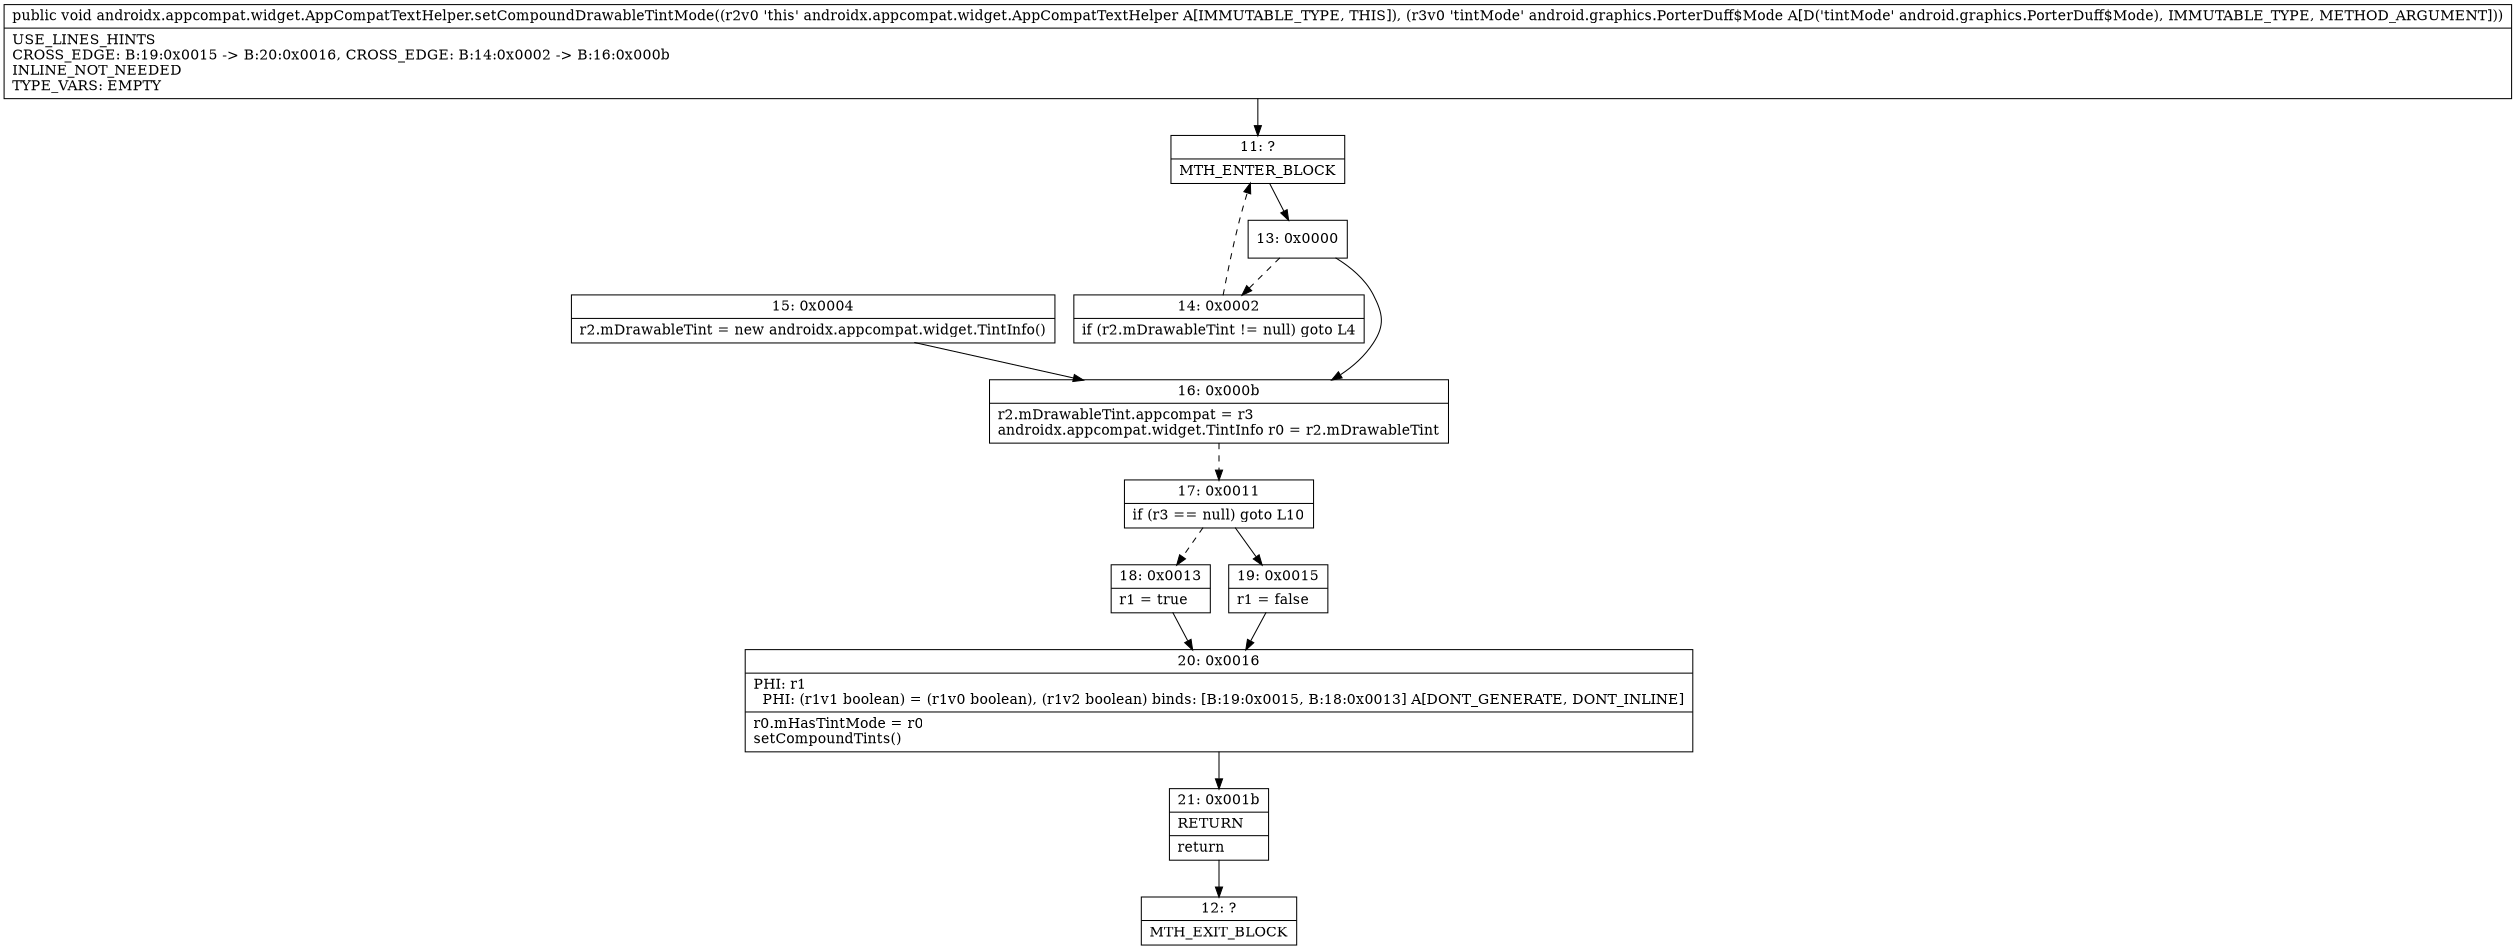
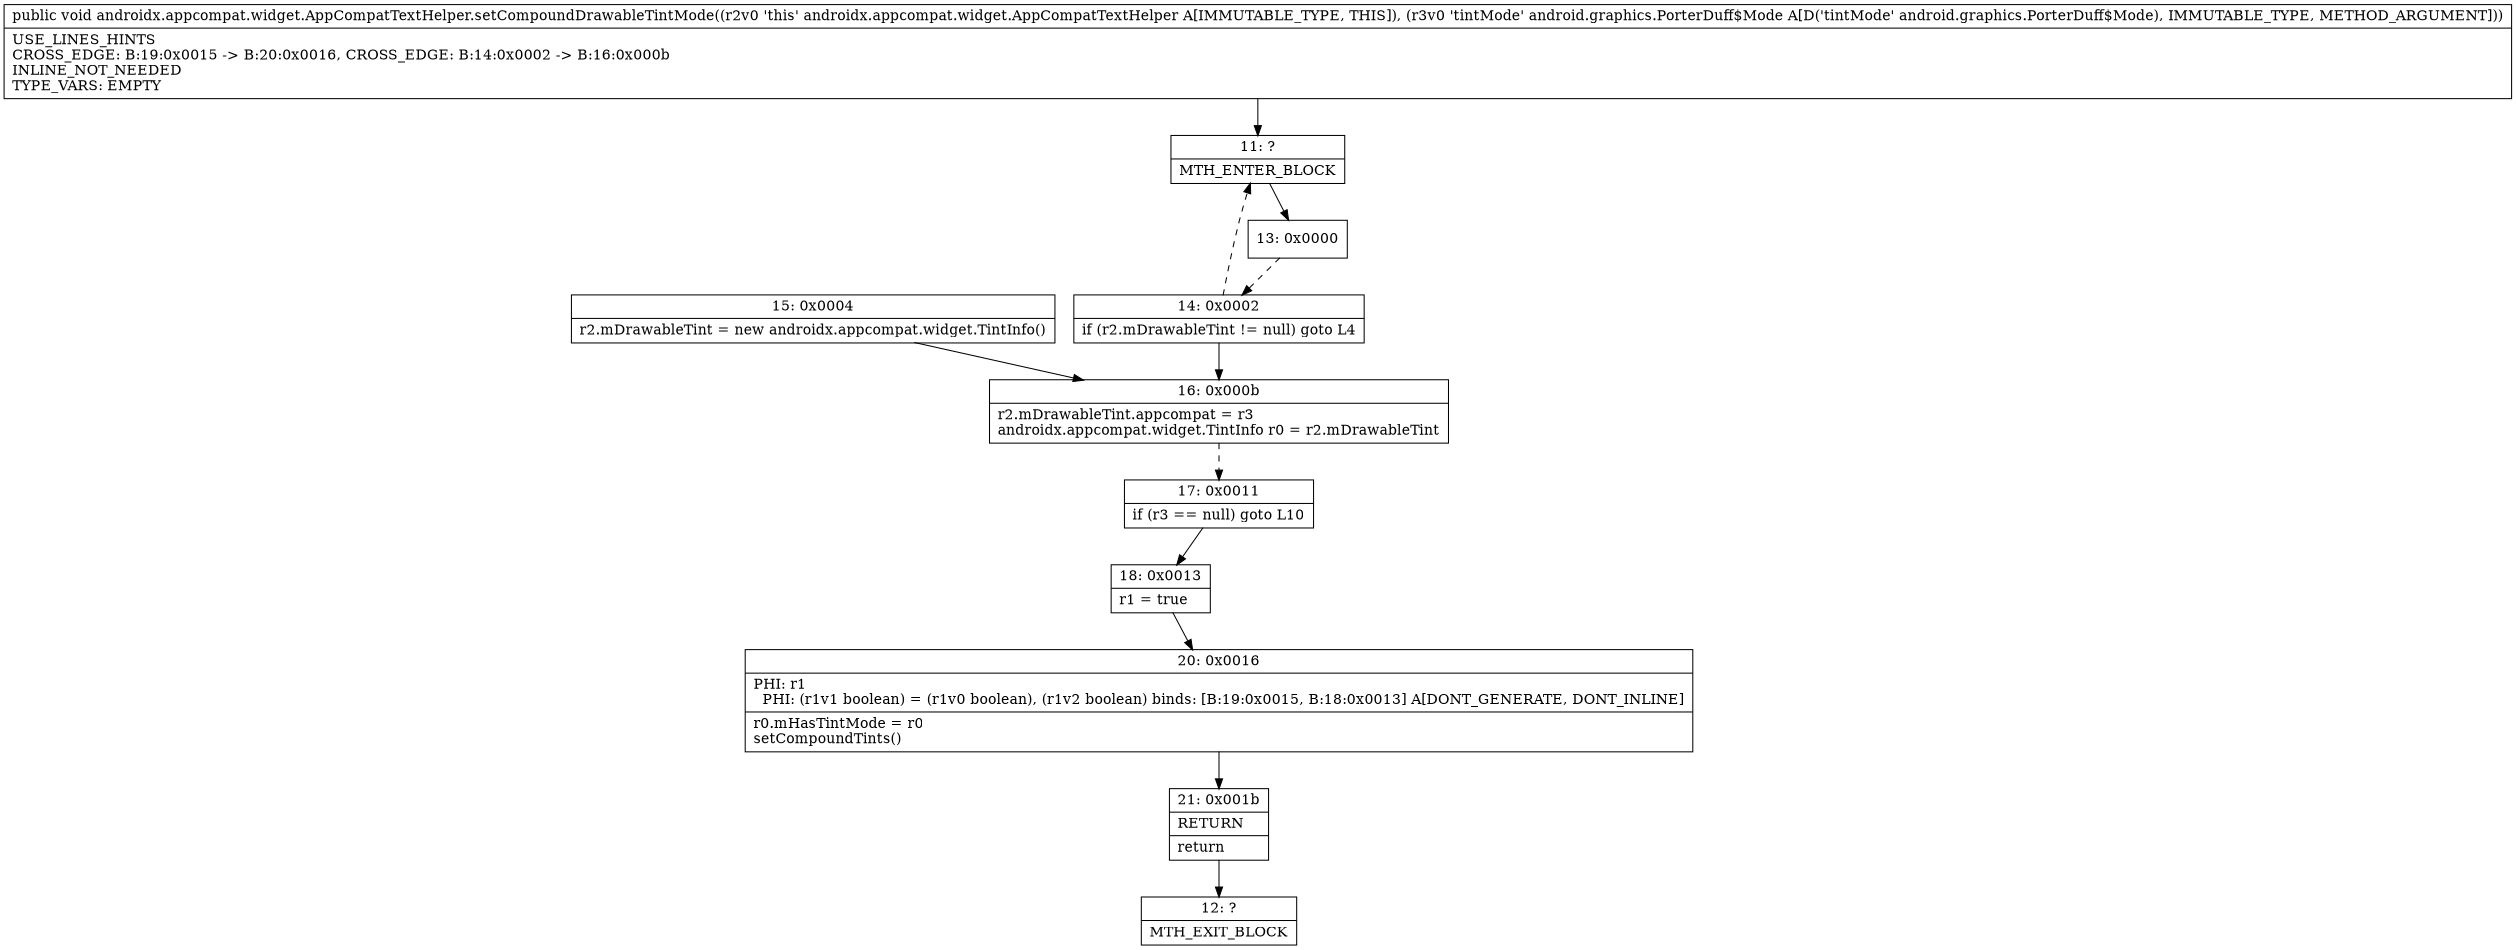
(1381, 315) -> (1219, 356)
(1193, 542) -> (1193, 542)
(1278, 589) -> none
